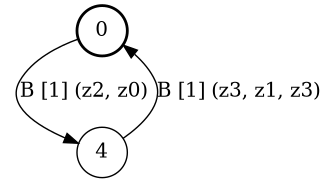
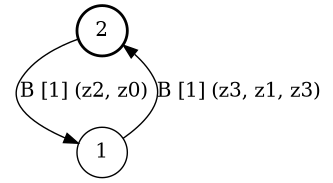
(102, 31) -> (102, 31)
(102, 152) -> (102, 152)
